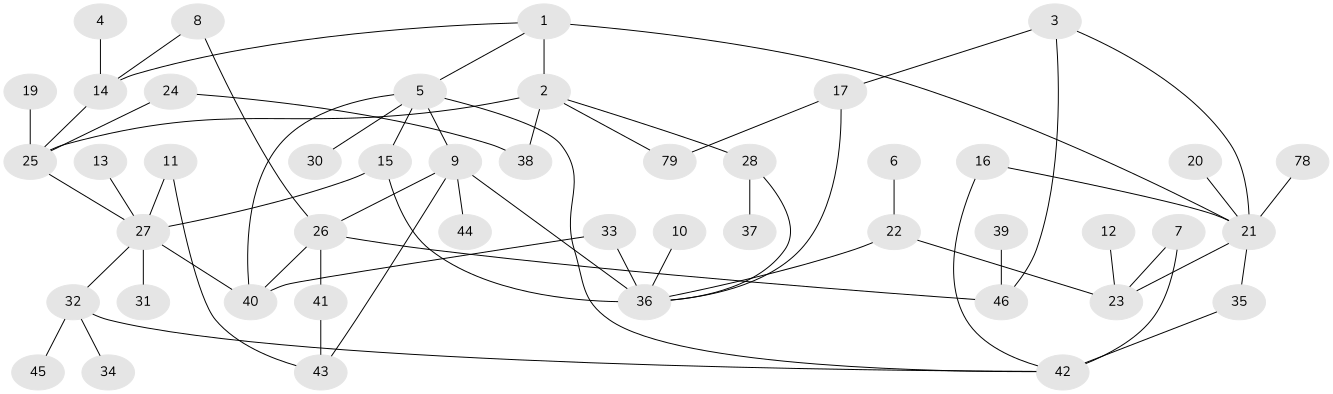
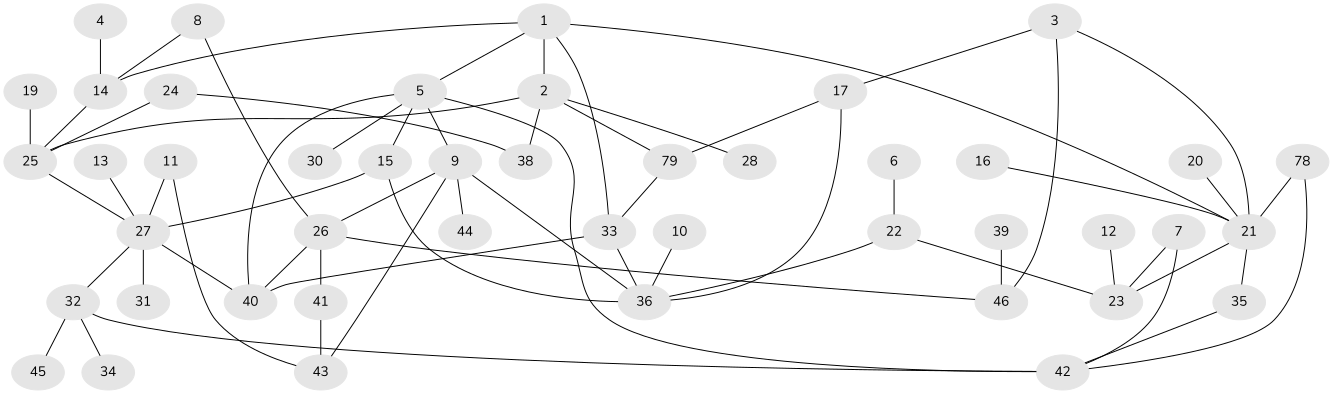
none -> (596, 131)
none -> (640, 197)
(750, 232) -> none
(769, 267) -> none
(956, 292) -> (1255, 332)
